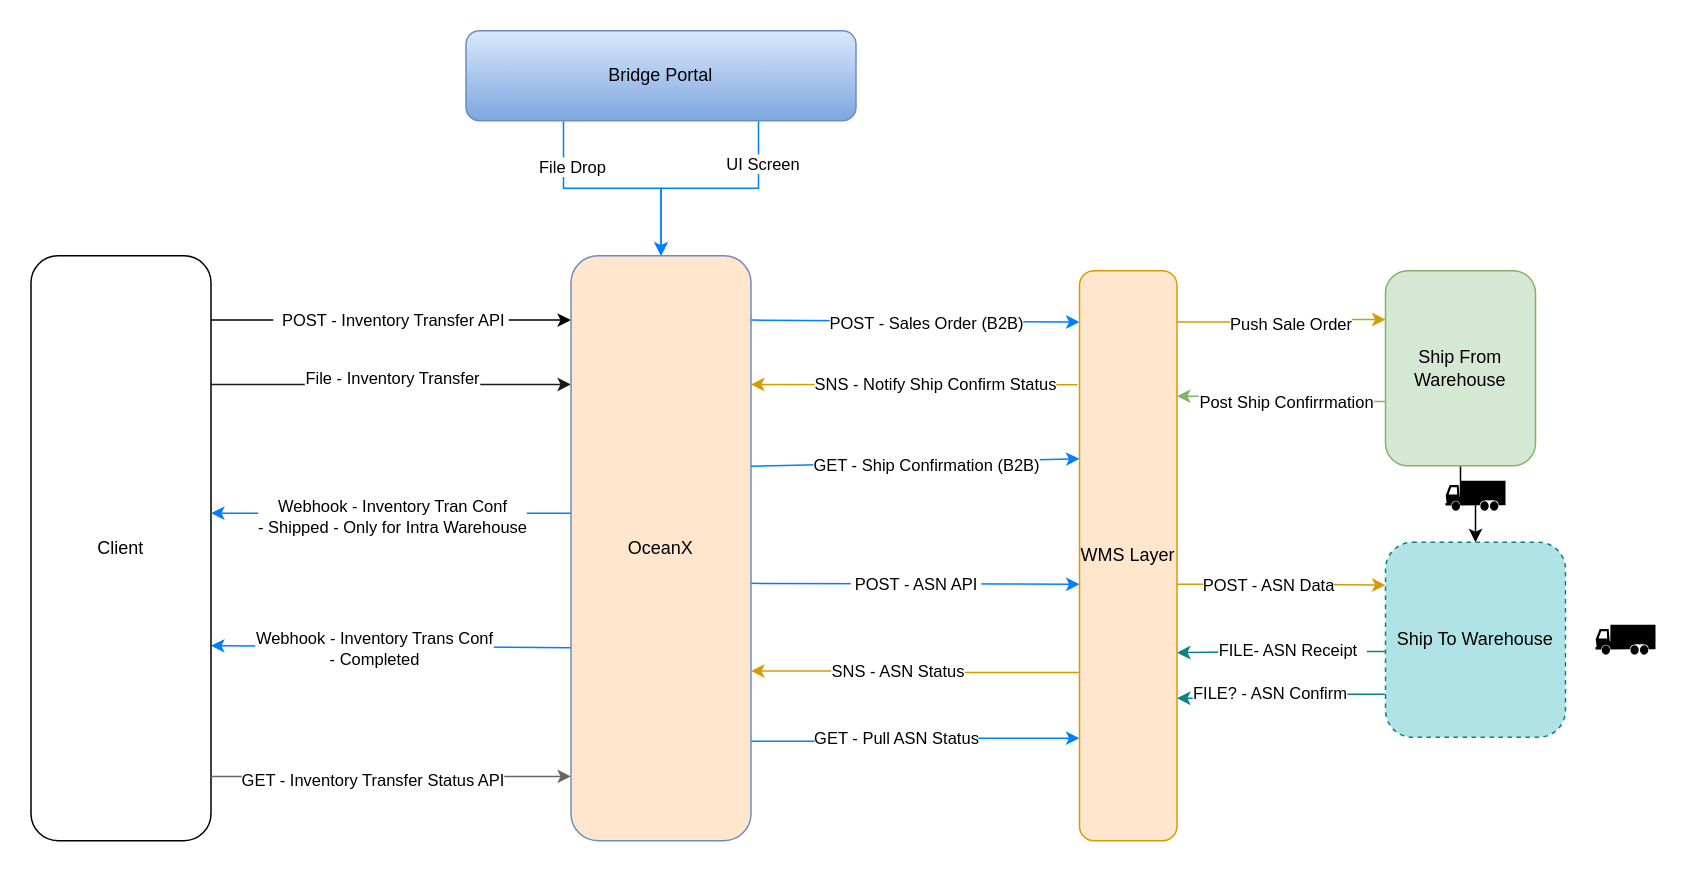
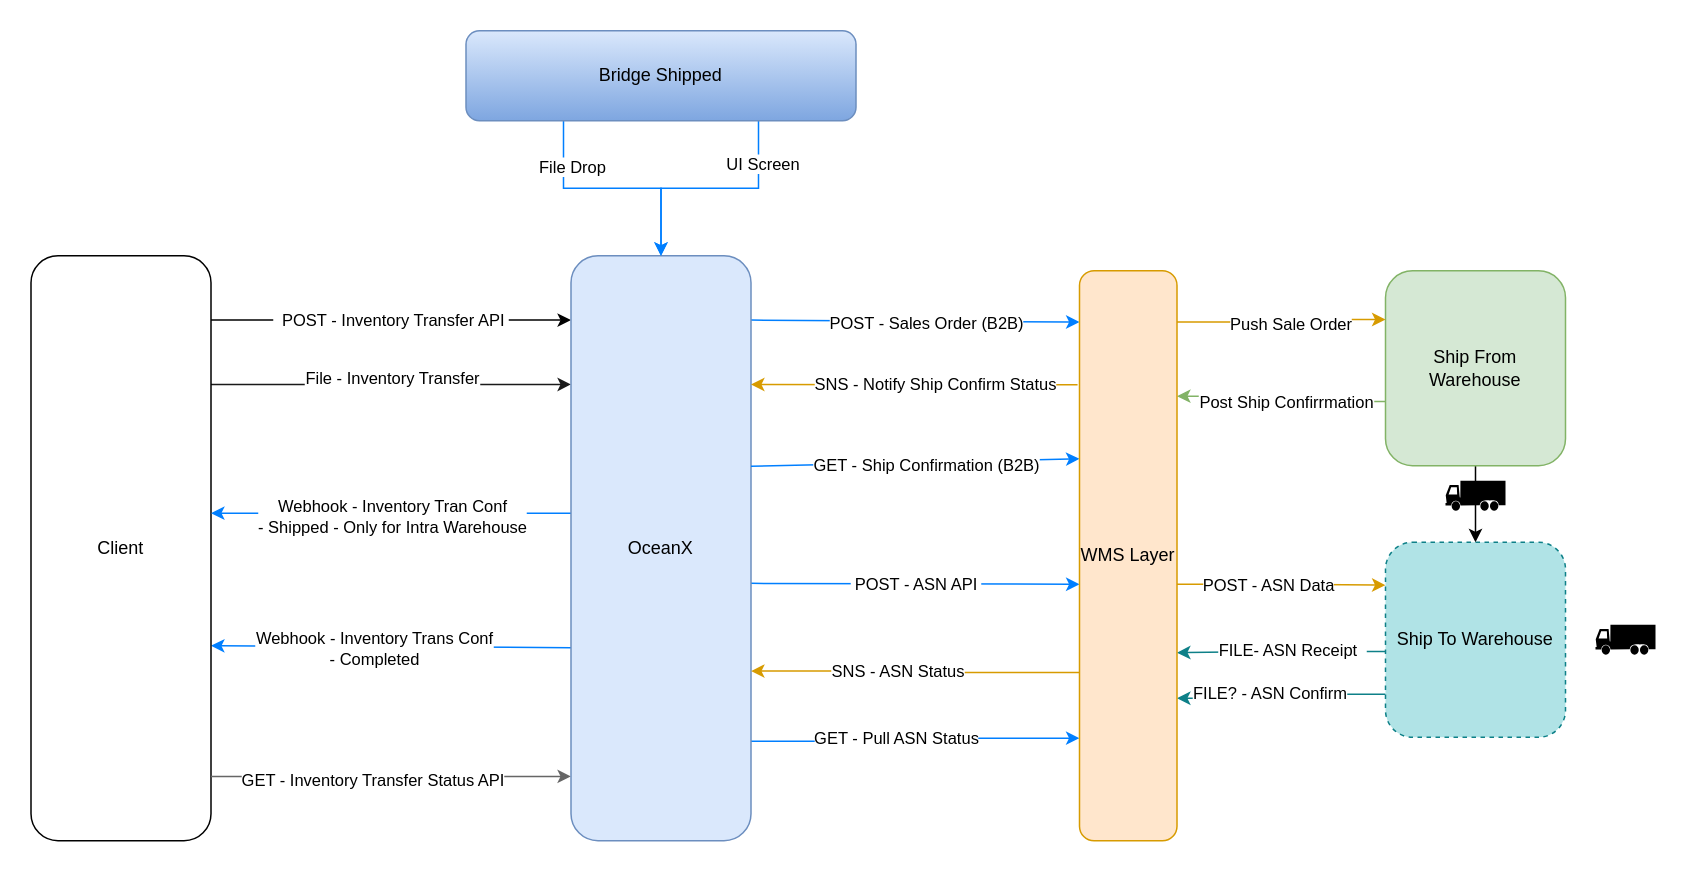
(661, 76) -> (661, 76)
(1460, 368) -> (1475, 368)
(661, 548) -> (661, 548)
